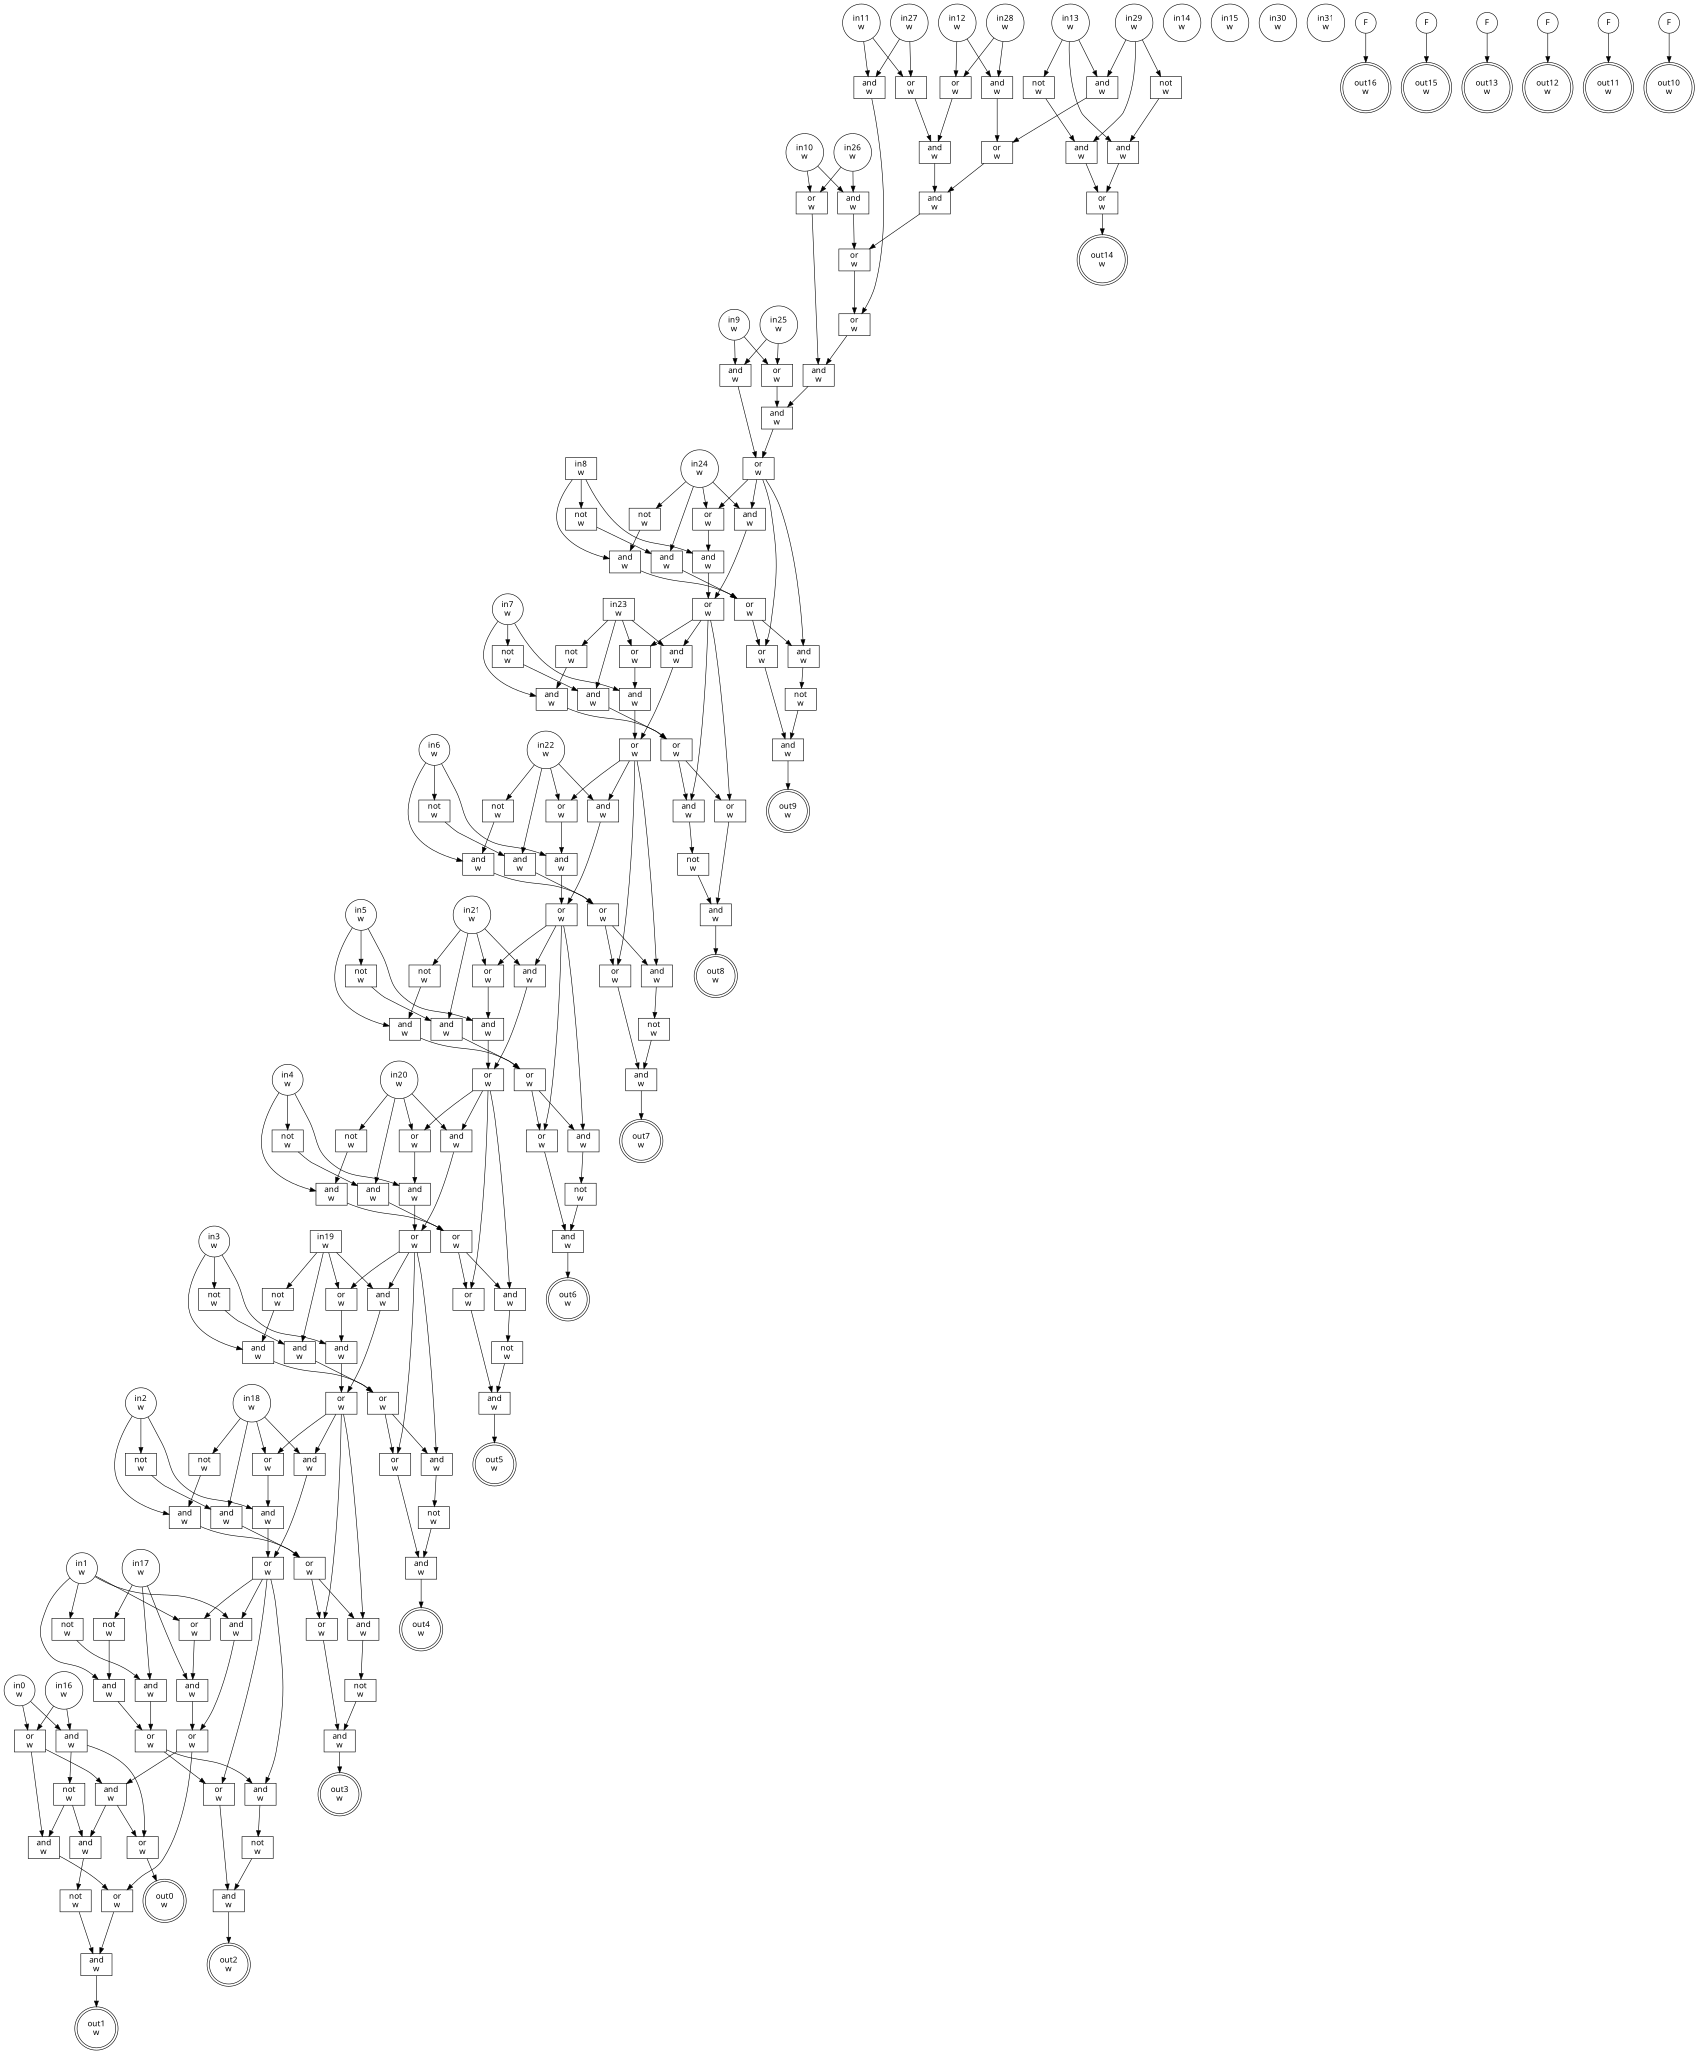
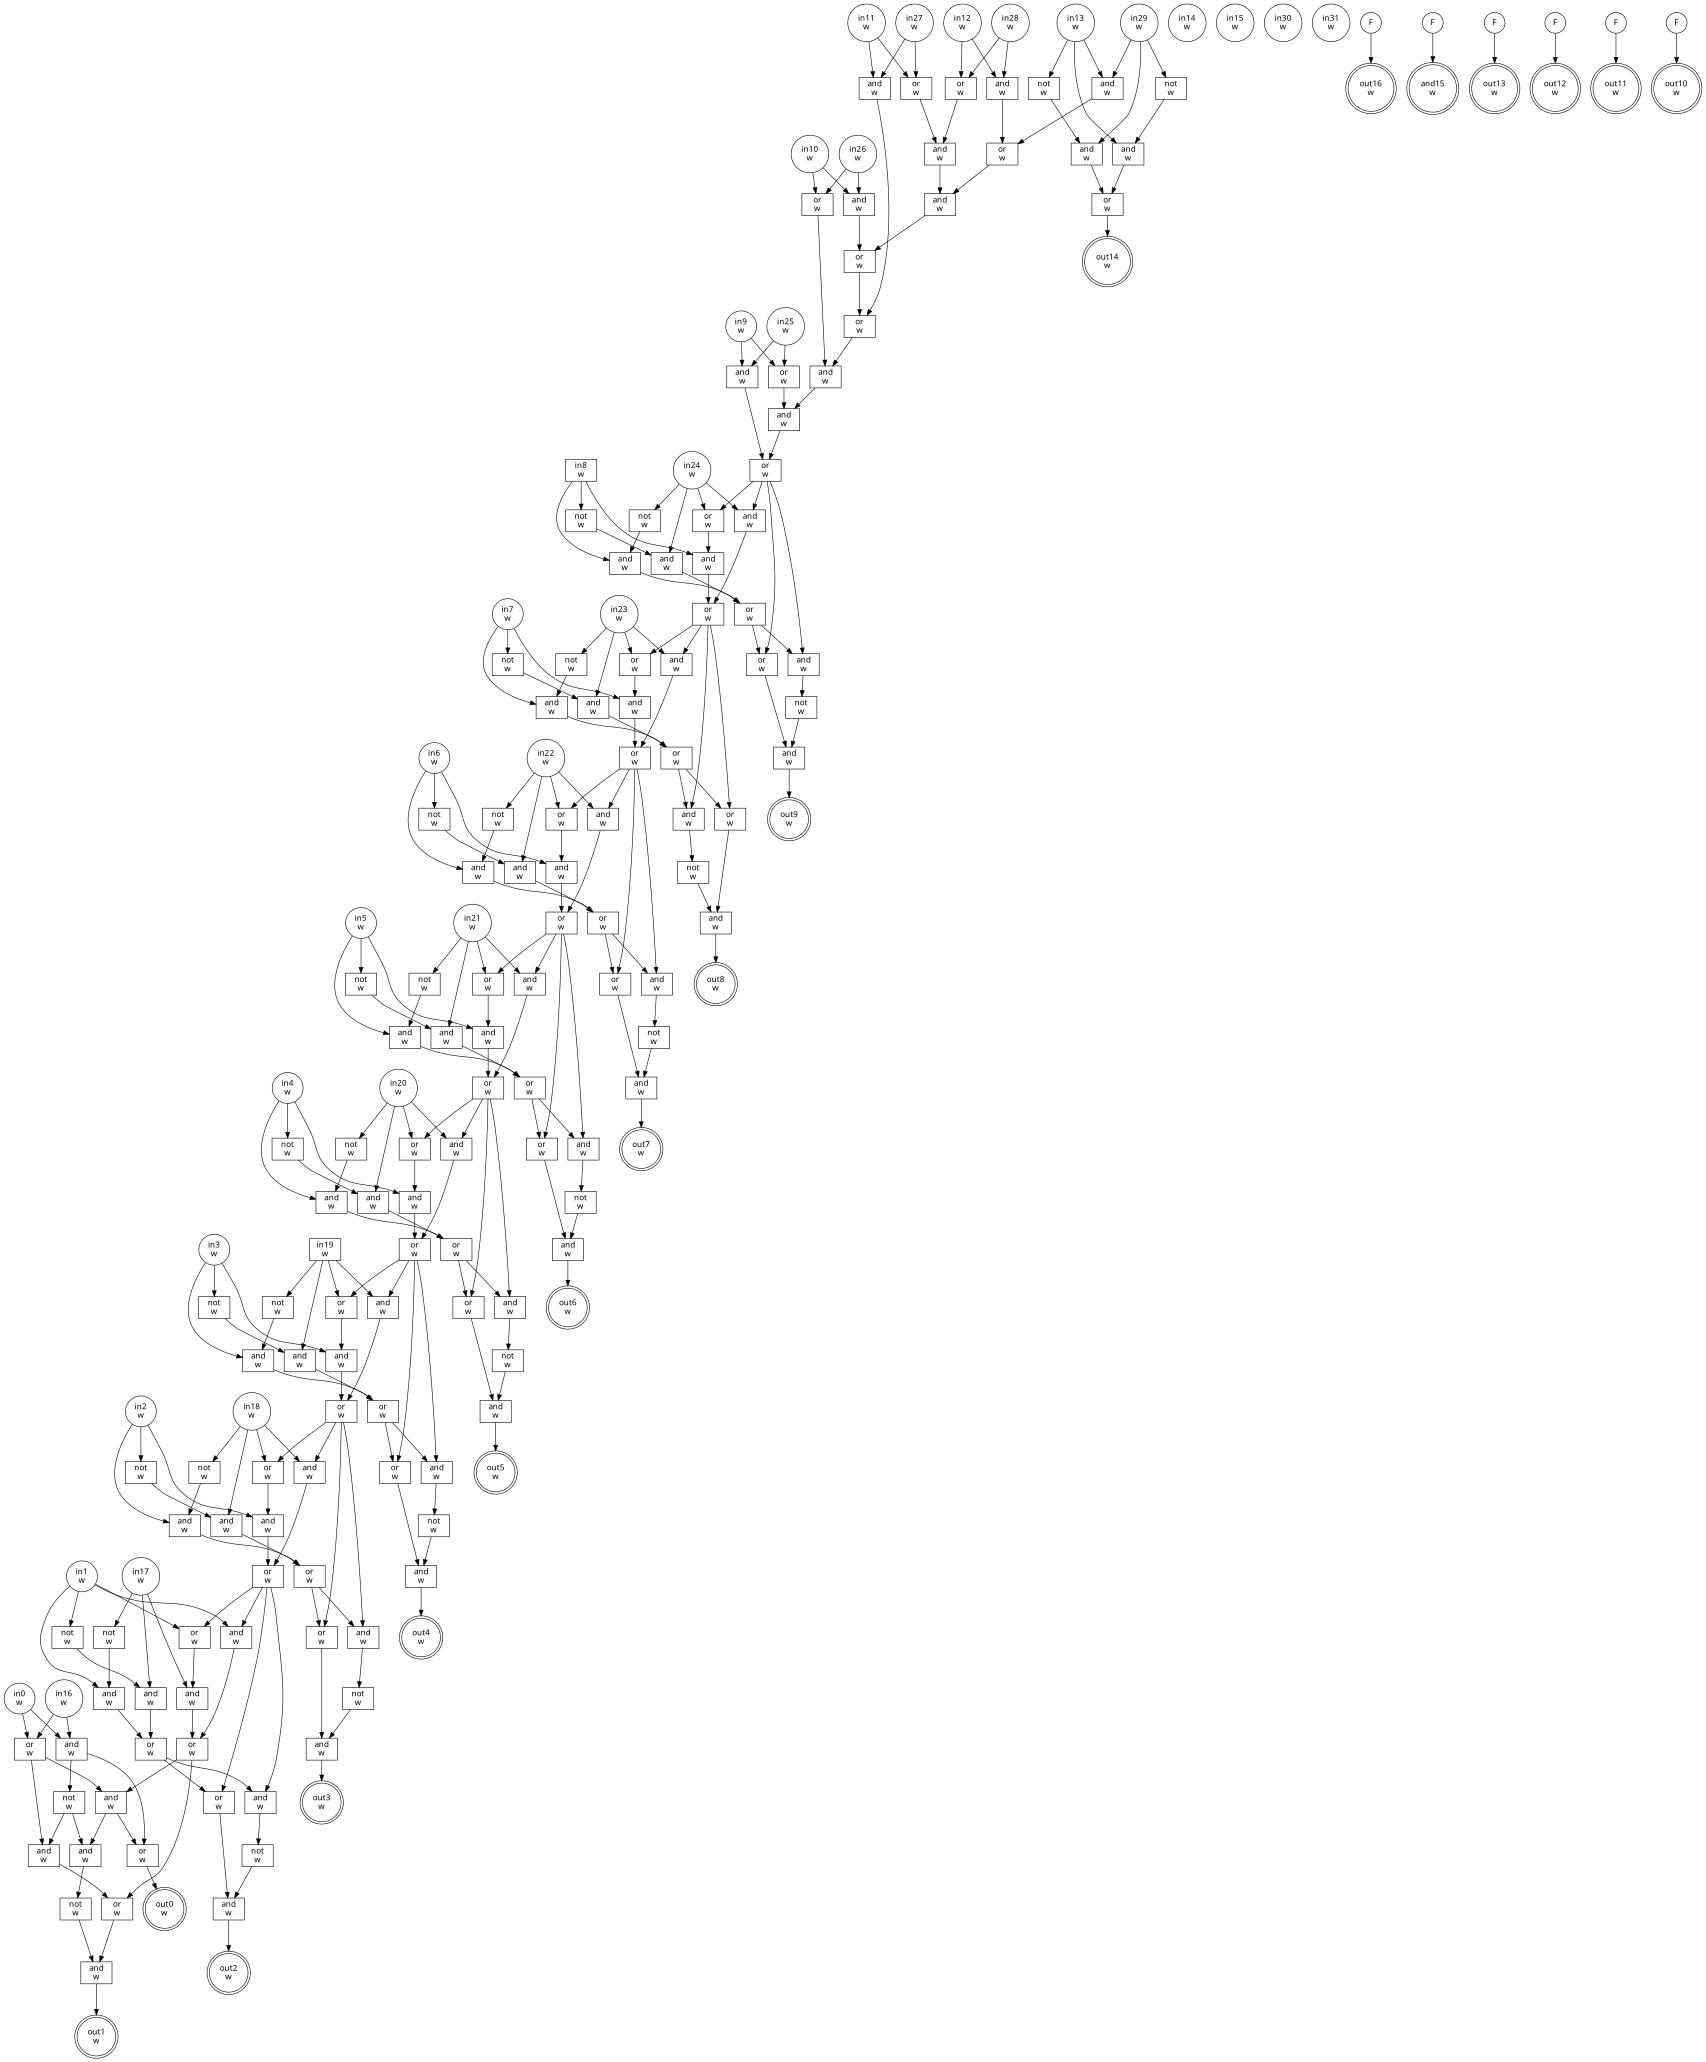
(1426, 88) -> (1433, 88)
(619, 609) -> (619, 614)
